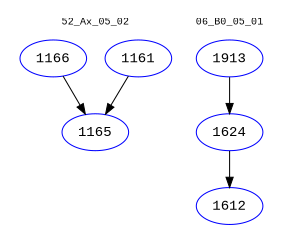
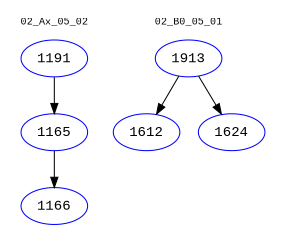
(96, 22) -> (55, 22)
(230, 22) -> (189, 22)
(138, 58) -> (54, 58)
(72, 91) -> (54, 164)
(230, 164) -> (170, 91)
